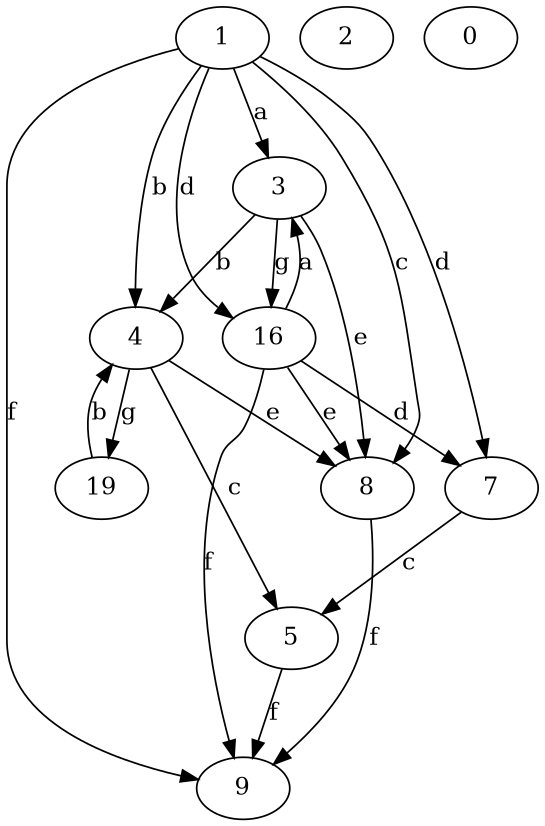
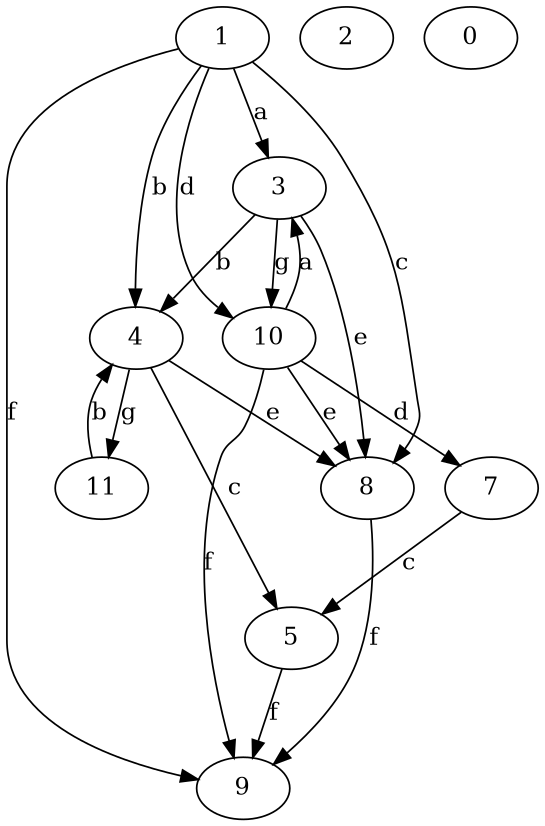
(413, 220) -> none
(269, 338) -> (269, 338)
(102, 488) -> (102, 488)
